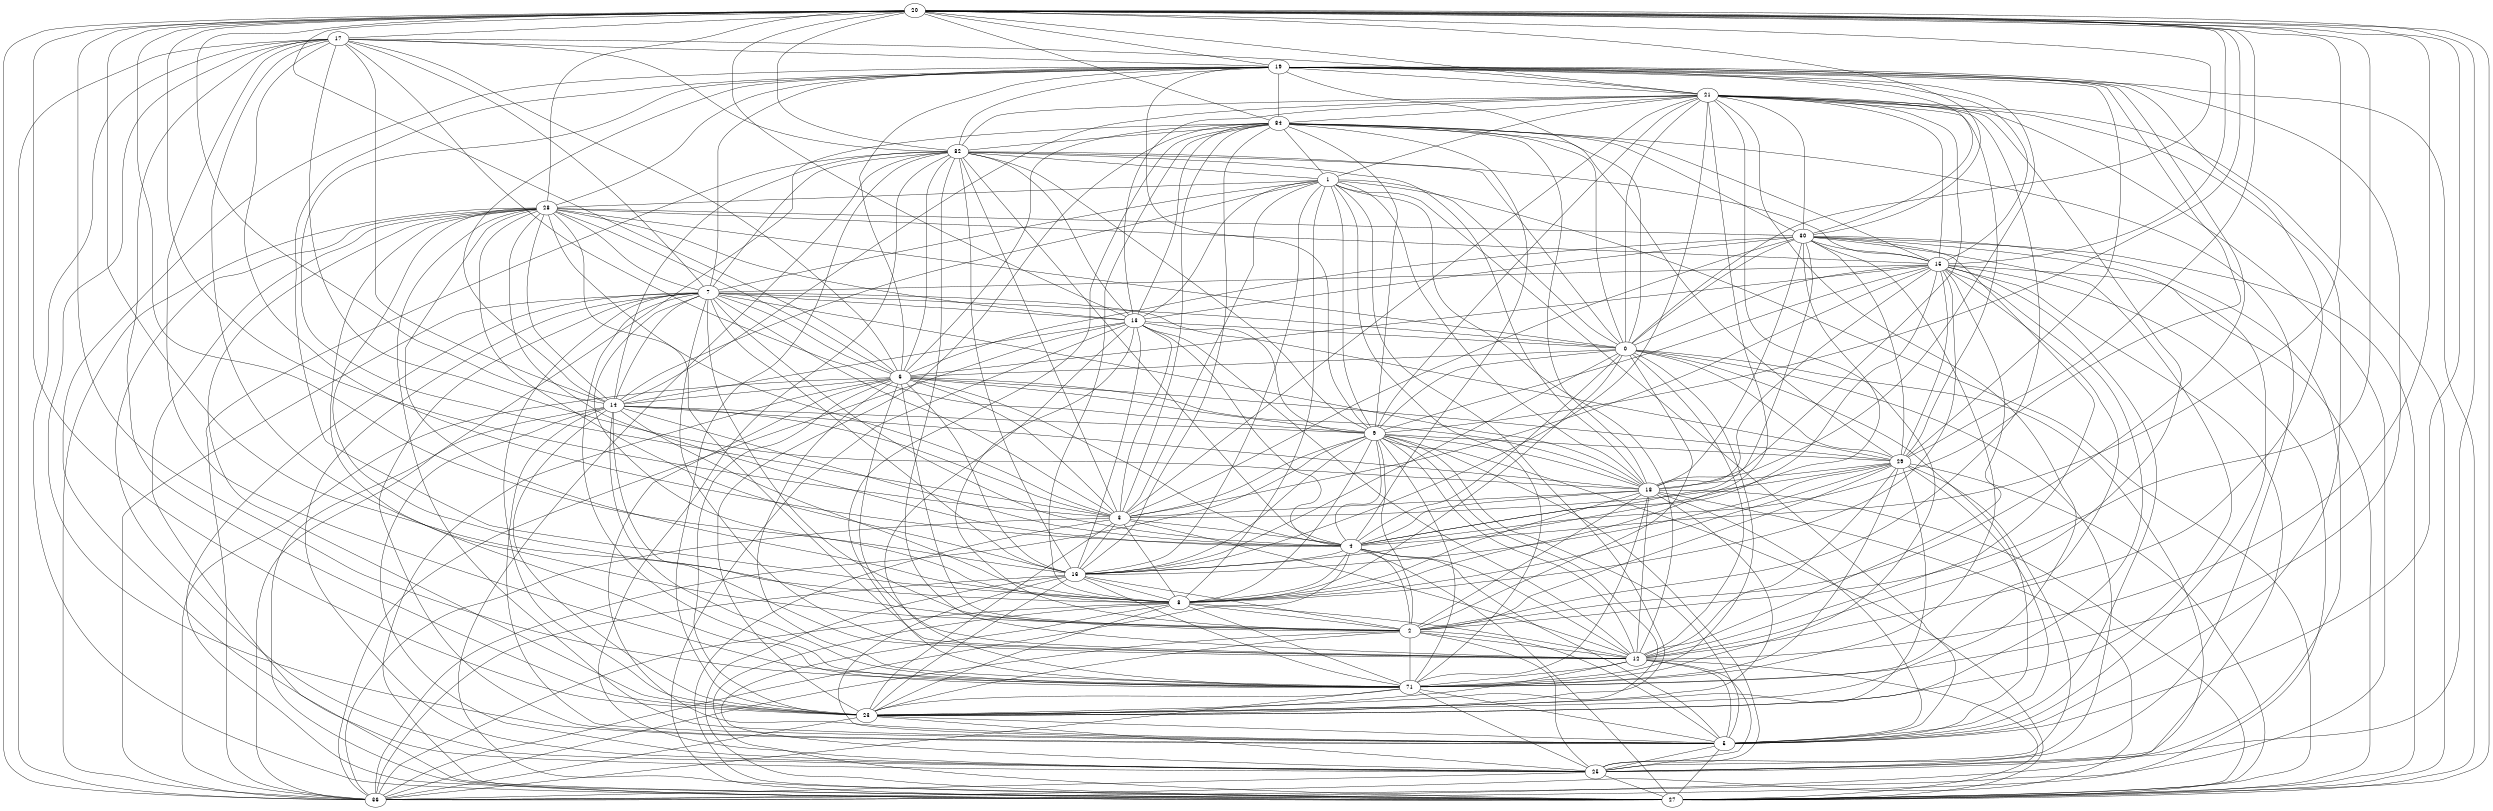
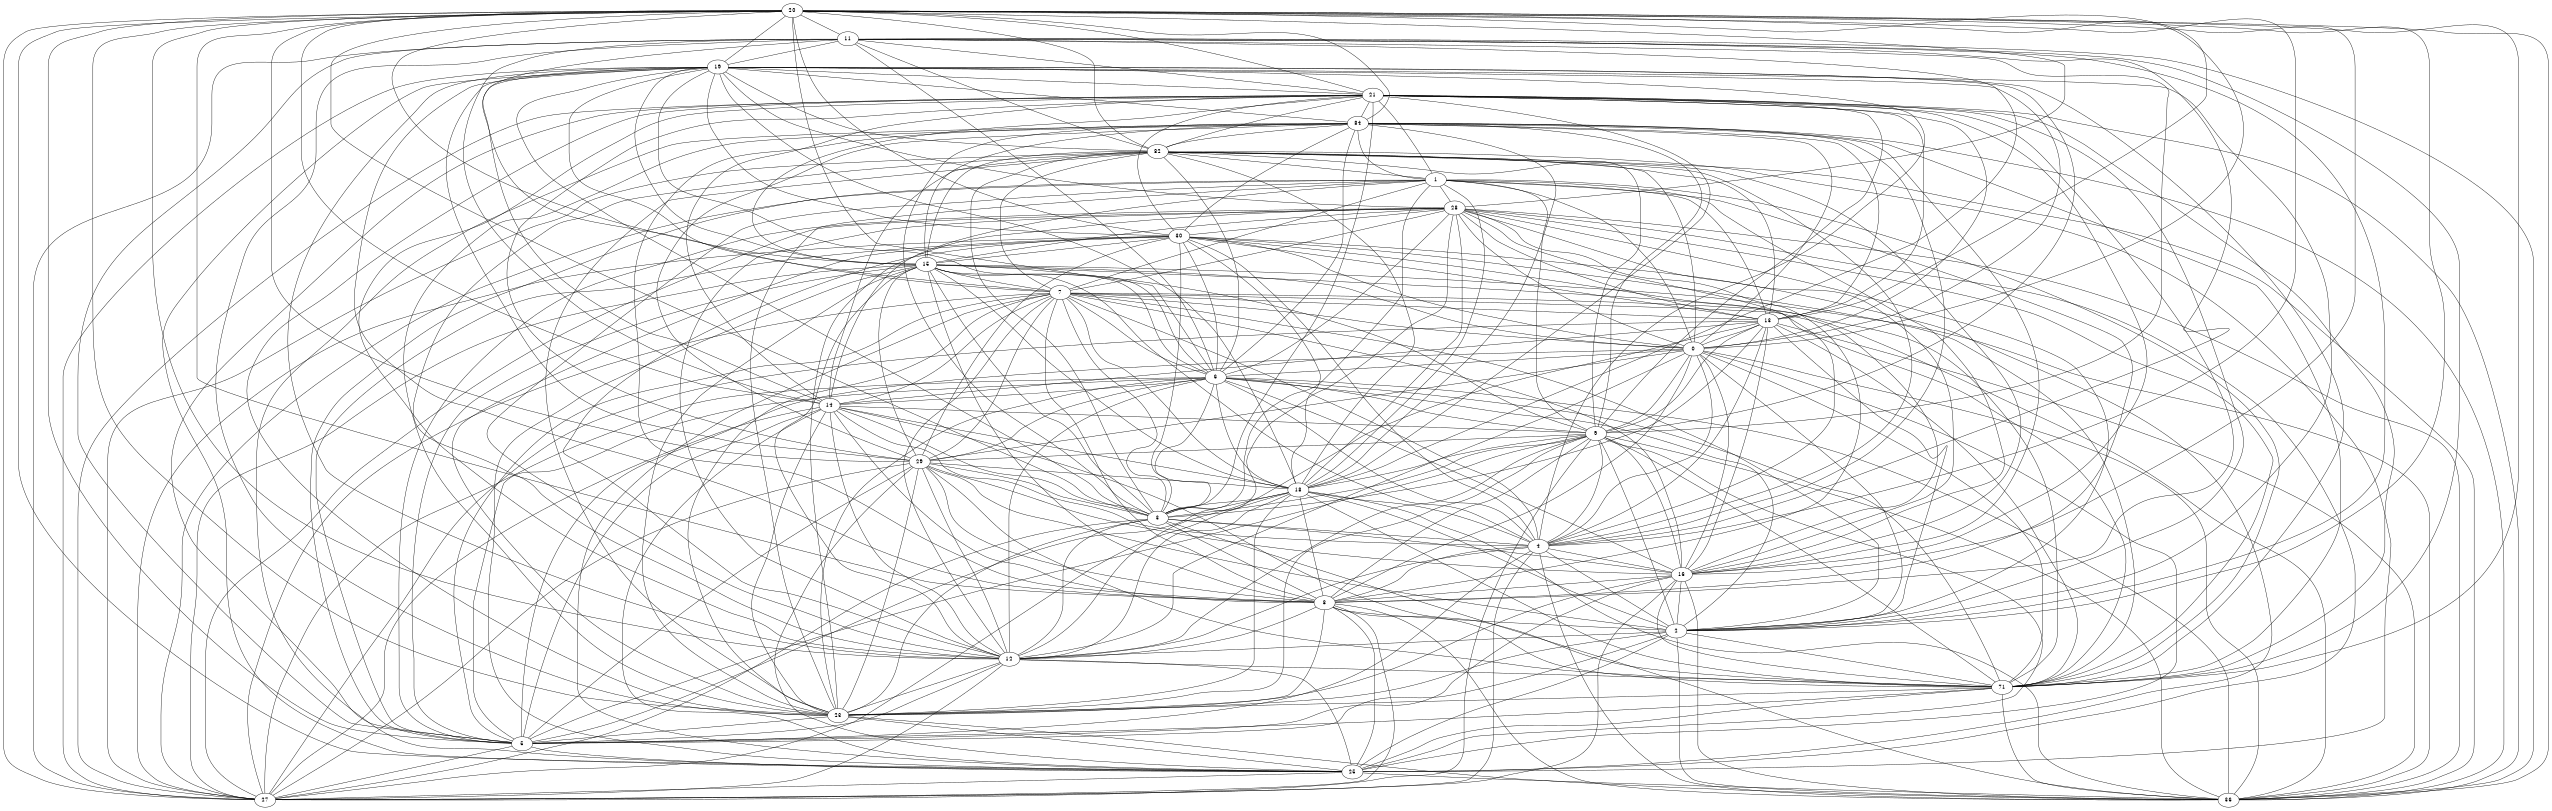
(338, 39) -> (848, 39)
(2240, 74) -> none
(532, 322) -> (1420, 375)
